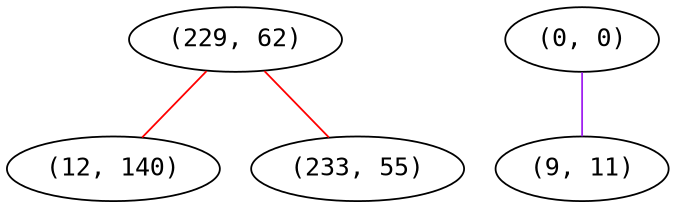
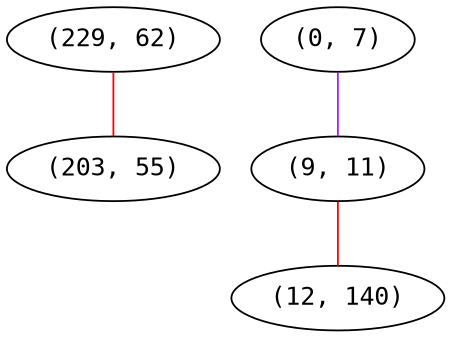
(582, 40) -> (338, 40)
(174, 104) -> (338, 234)
(358, 169) -> (113, 169)
